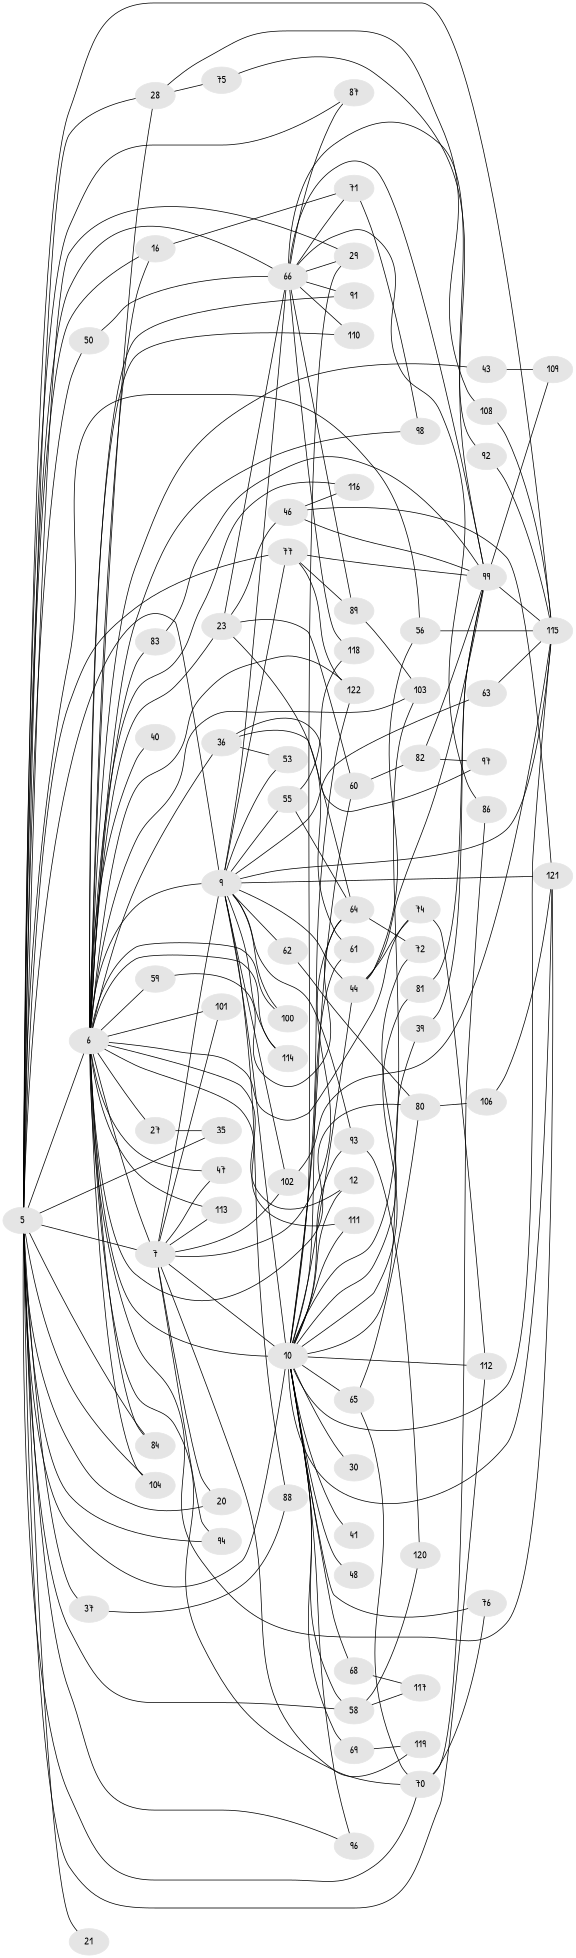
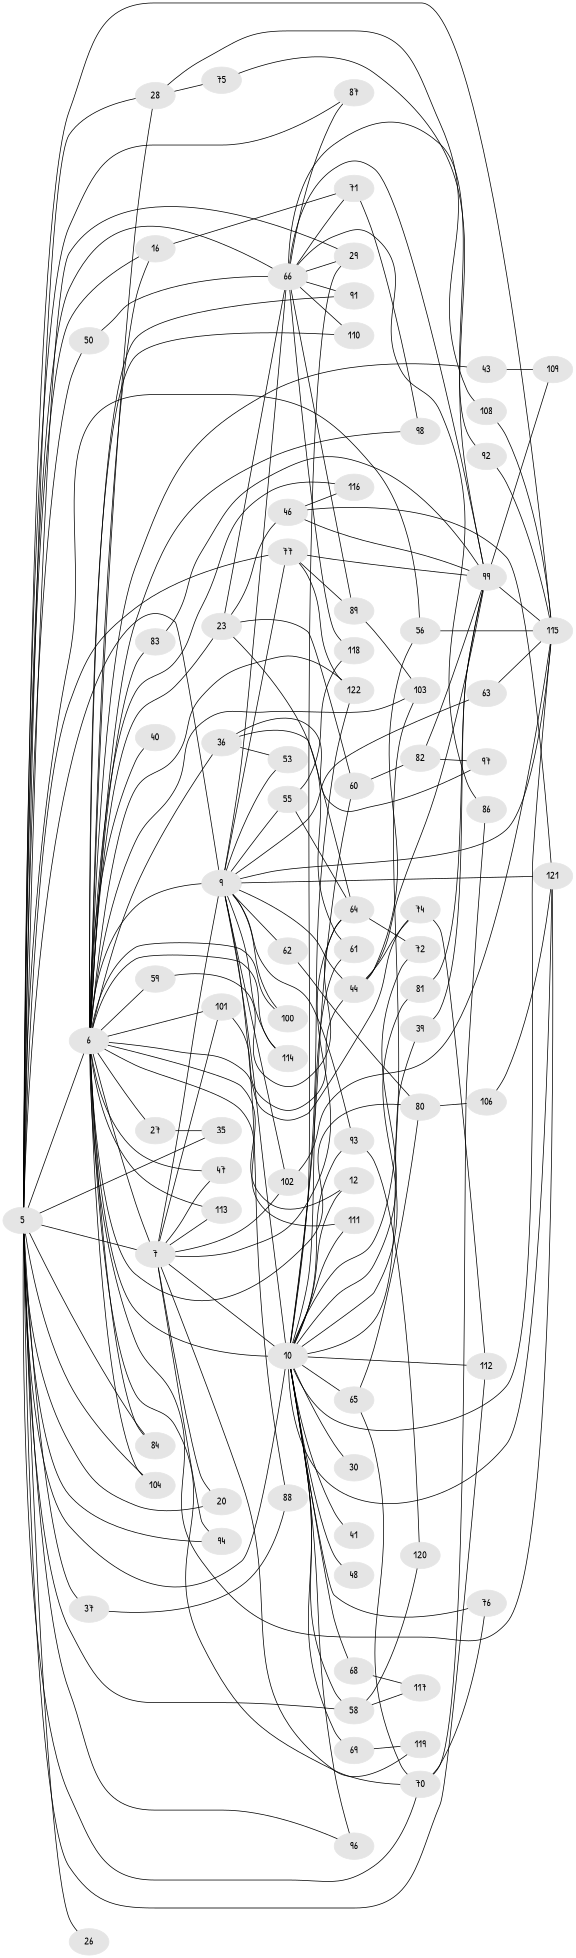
(335, 1114) -> (296, 1109)
(89, 1942) -> (89, 1942)
